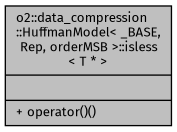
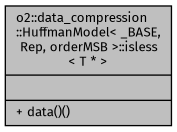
(56, 112) -> (43, 112)
